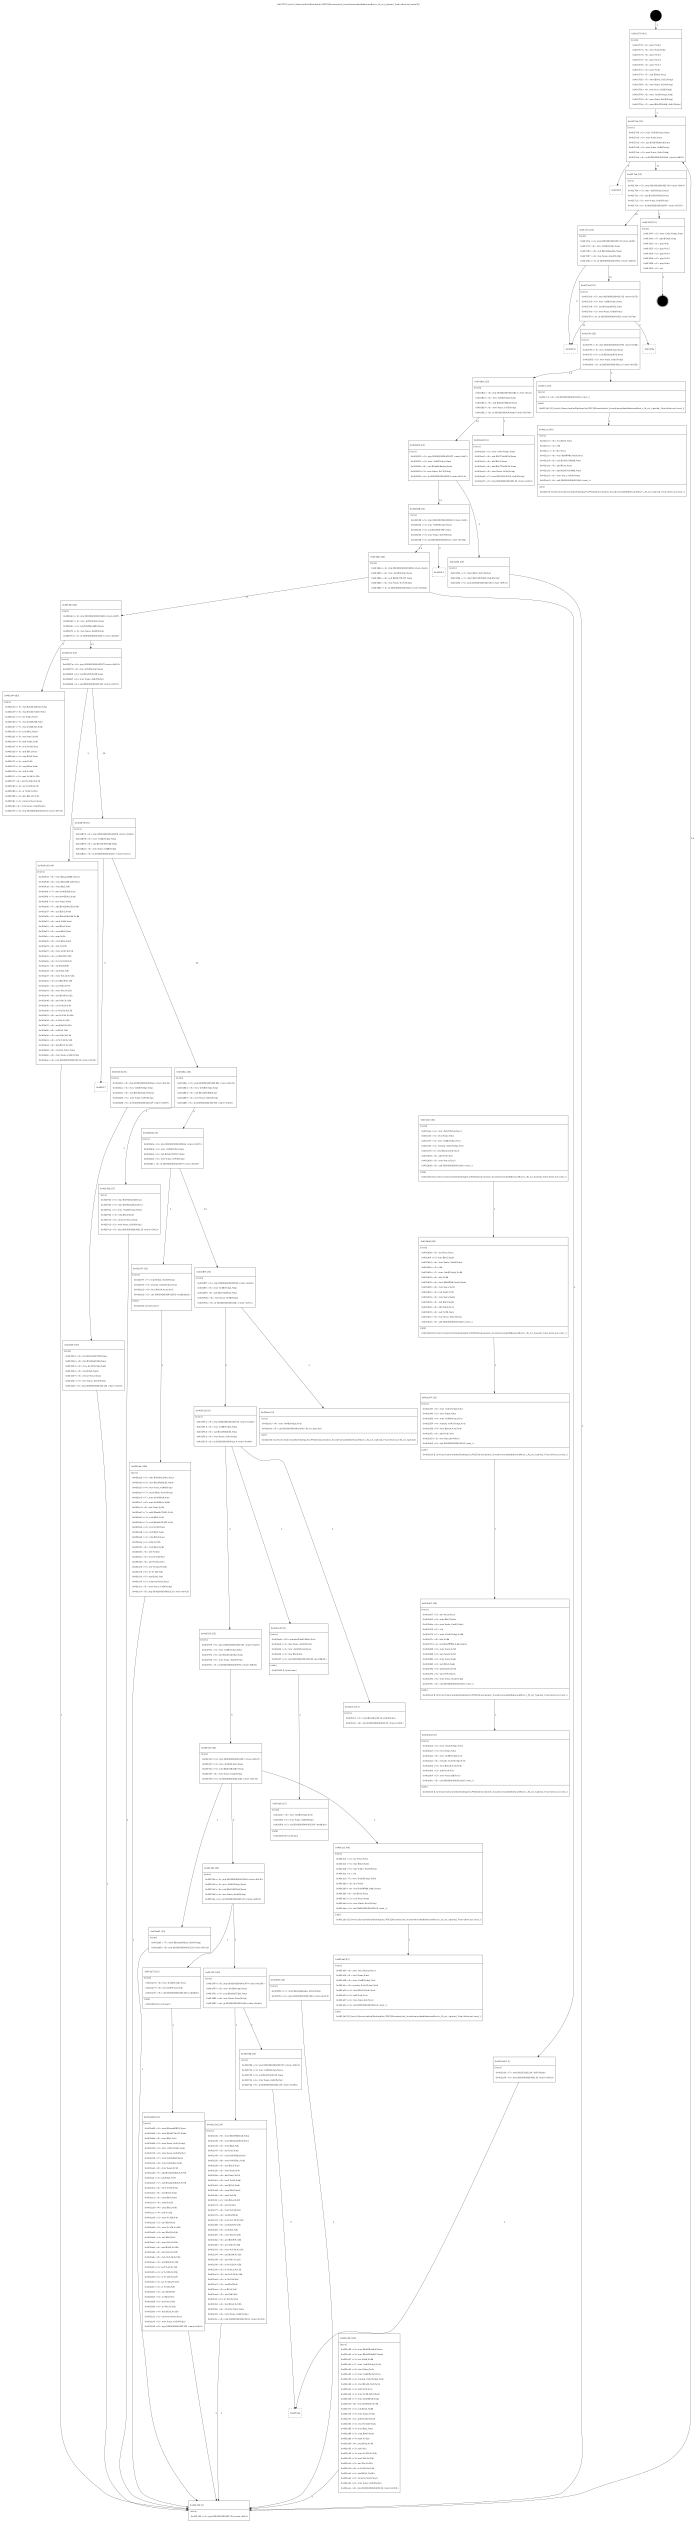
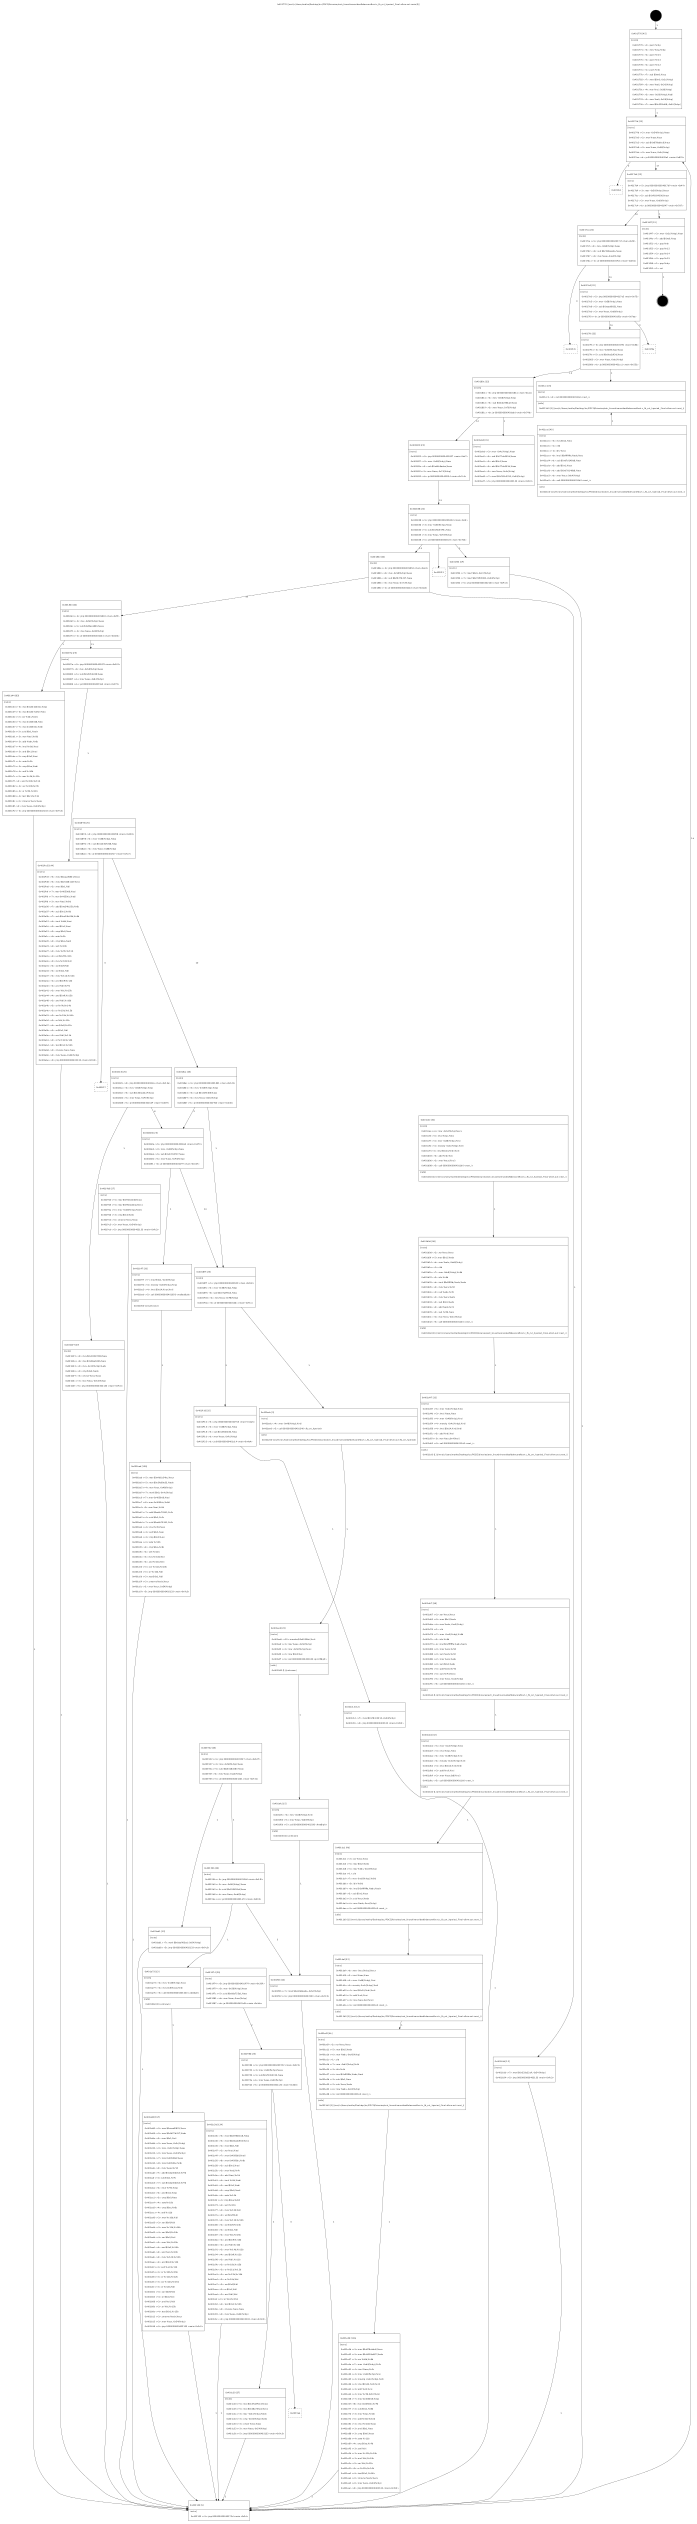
(577, 331) -> (610, 324)
(609, 418) -> (611, 420)
(474, 516) -> (460, 550)
(97, 753) -> none
none -> (156, 1117)
(132, 1130) -> (215, 1187)
(261, 1534) -> (345, 1536)
(230, 1649) -> none
none -> (34, 1723)
(325, 1797) -> (455, 1819)
none -> (300, 1907)
(234, 1935) -> (269, 1939)
(235, 2063) -> none
none -> (391, 2070)
none -> (489, 2181)
(429, 2272) -> (541, 2415)
none -> (255, 2413)
